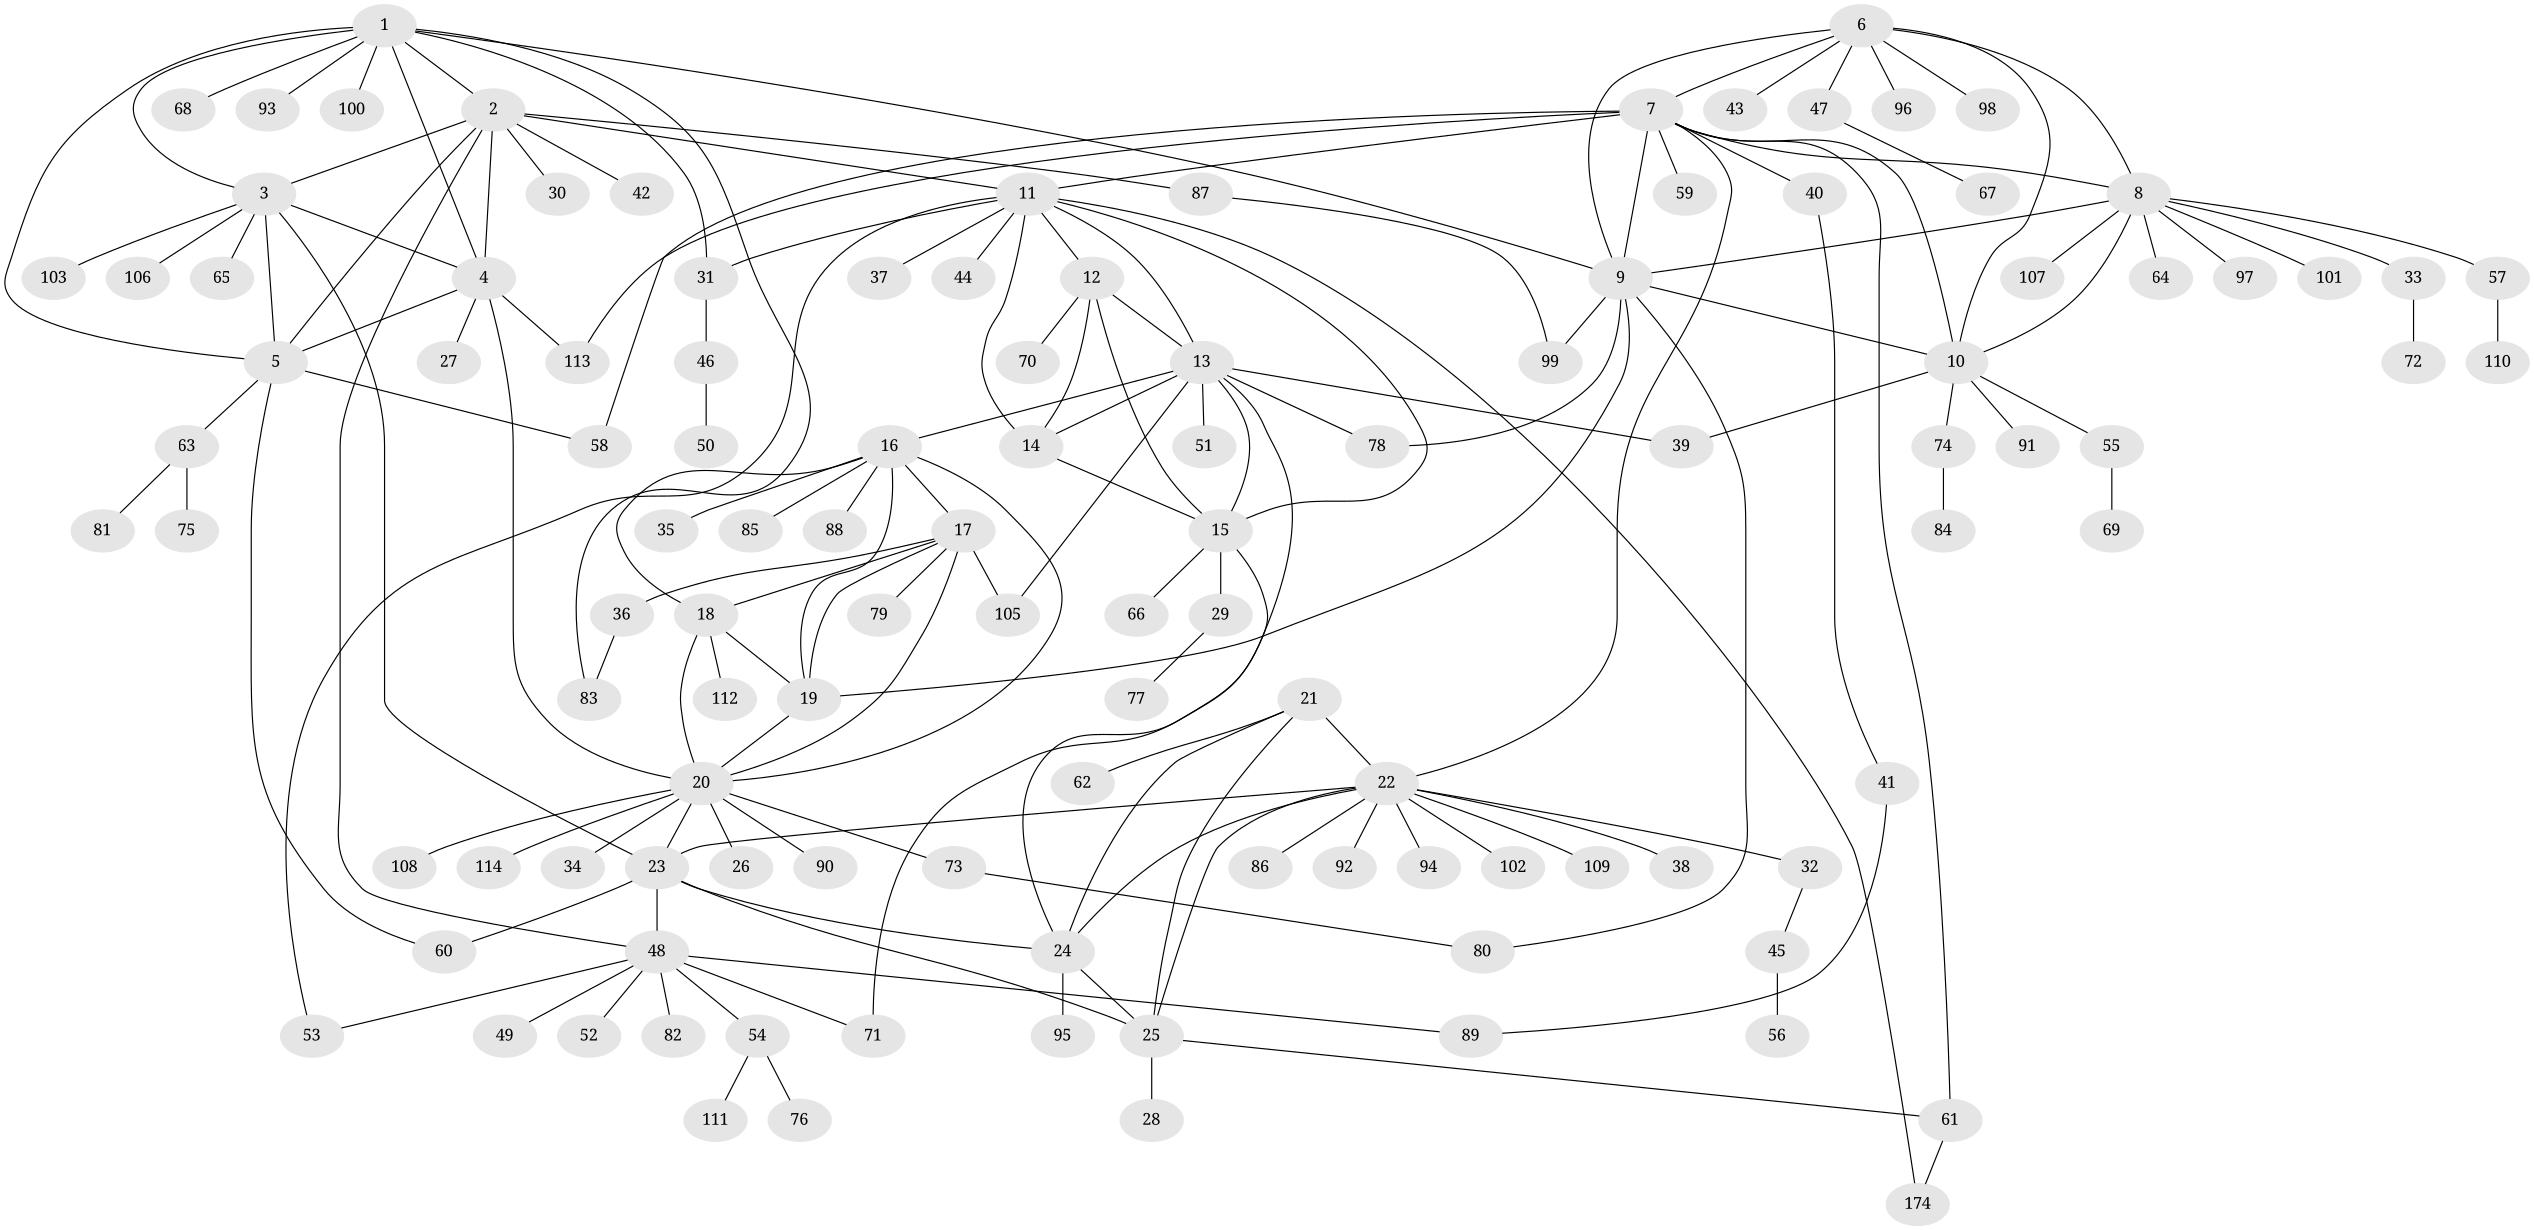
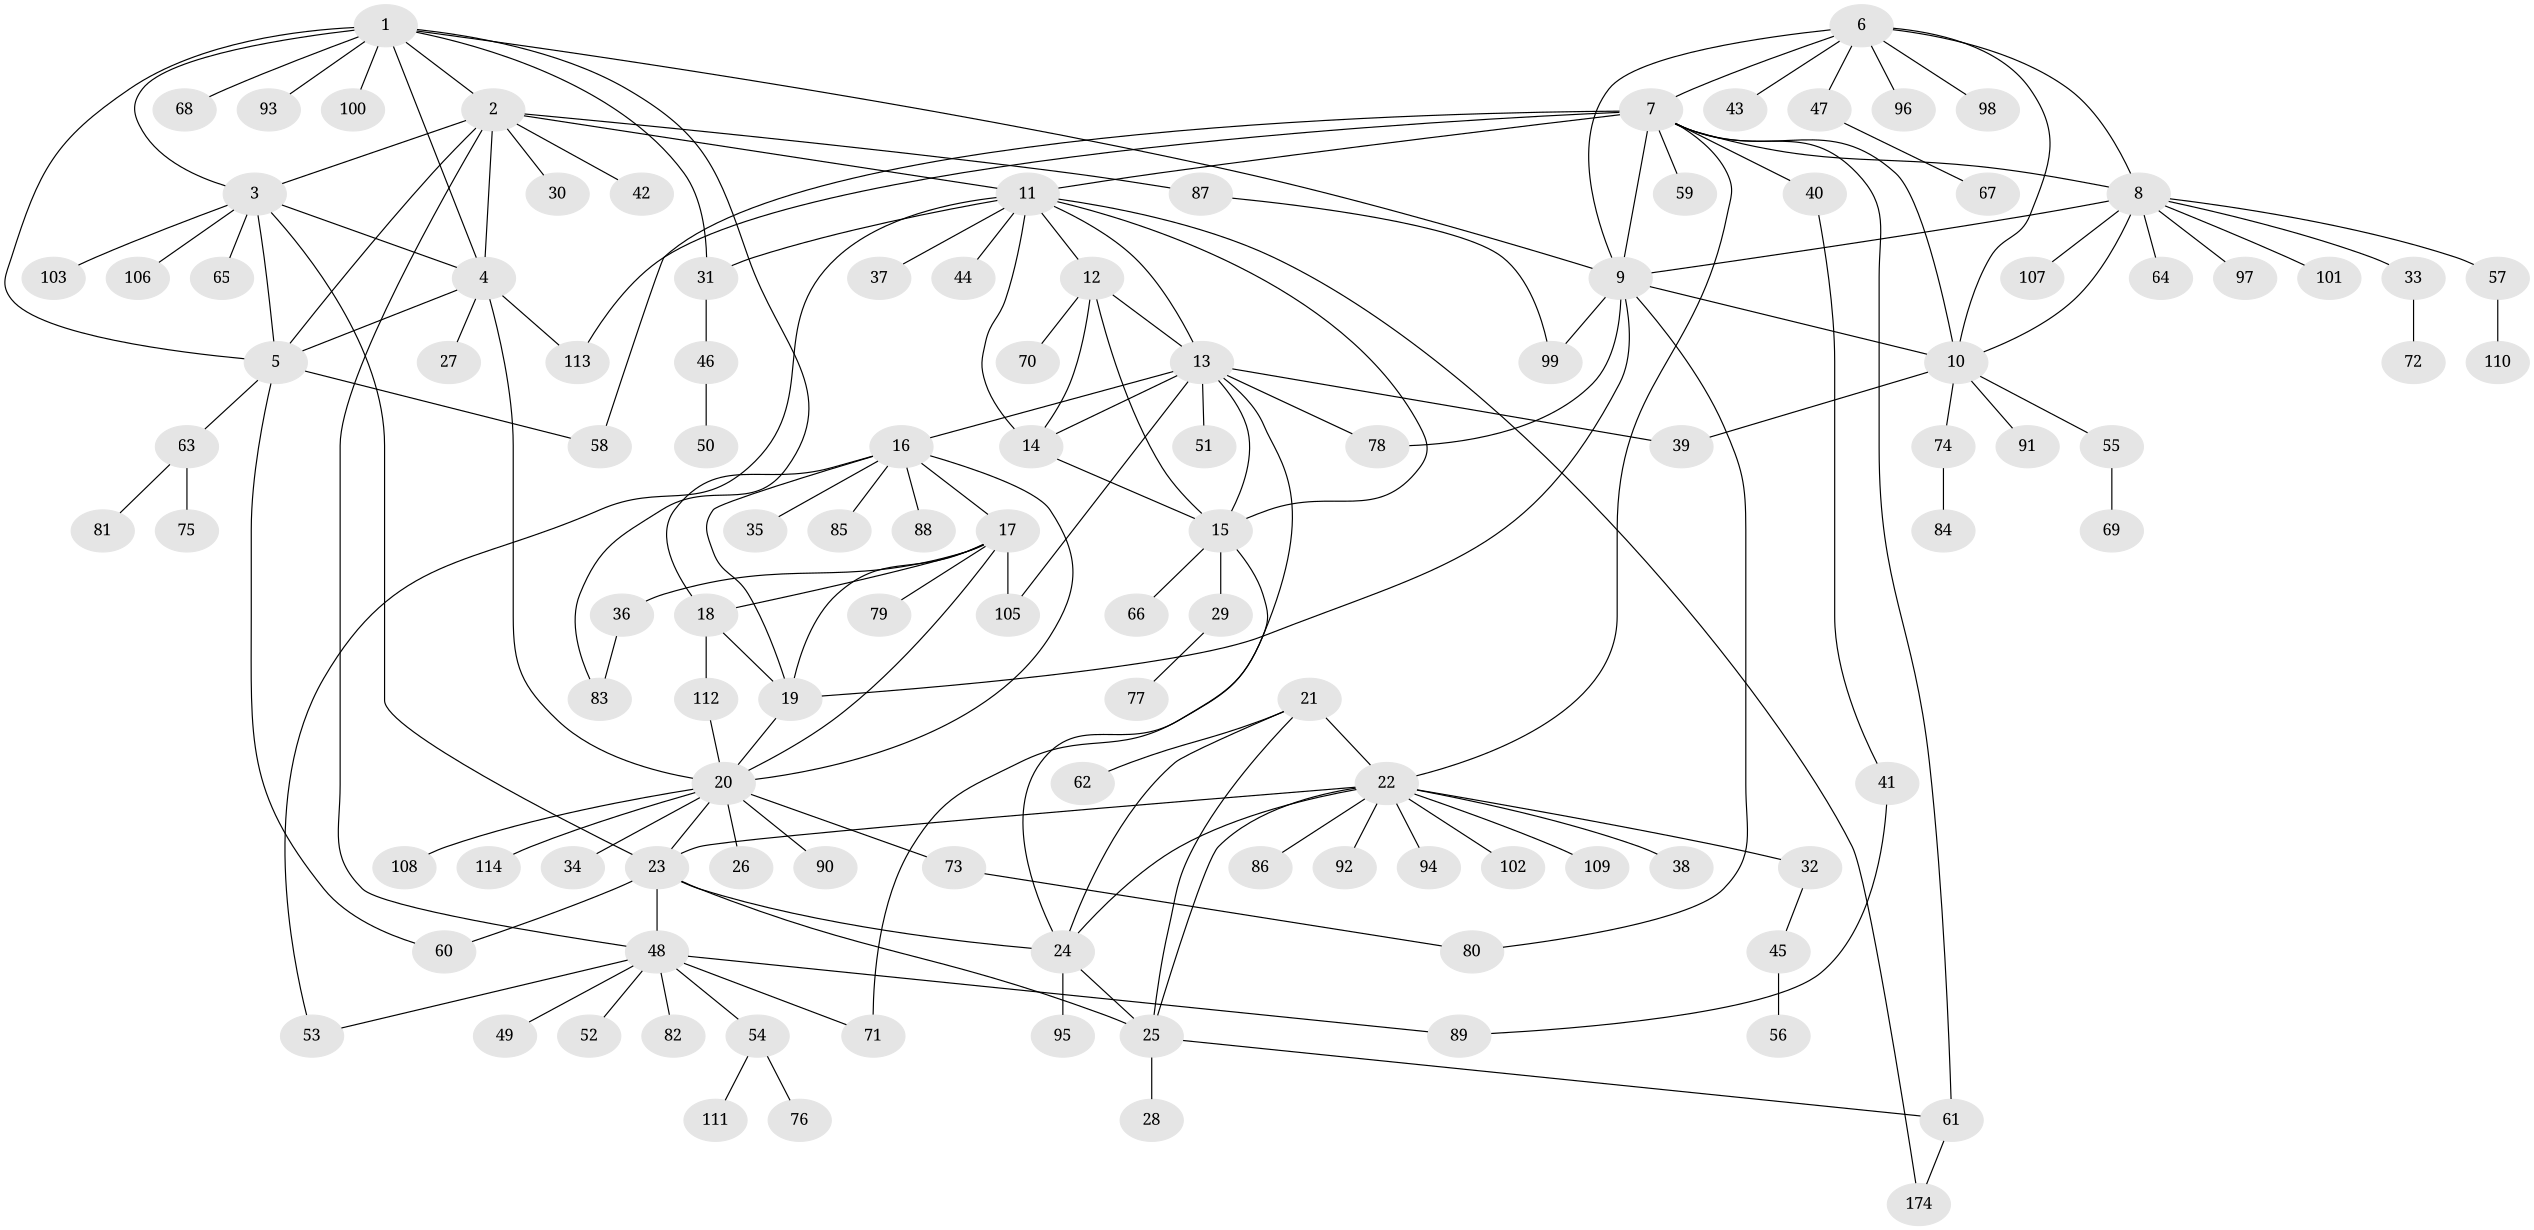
(681, 699) -> (715, 741)
